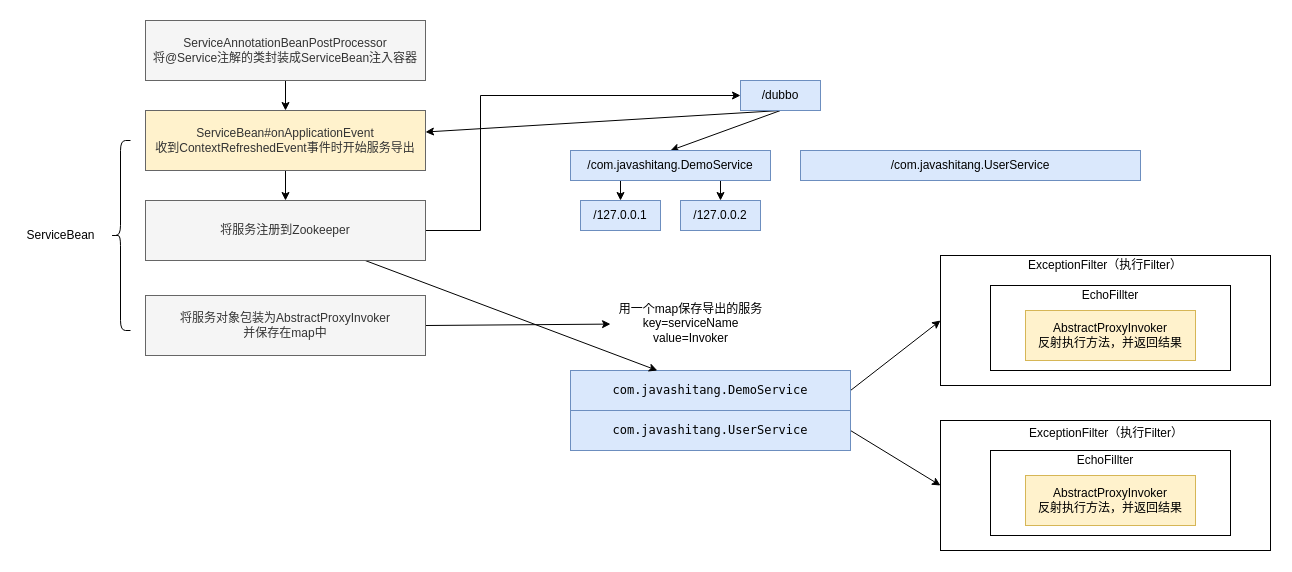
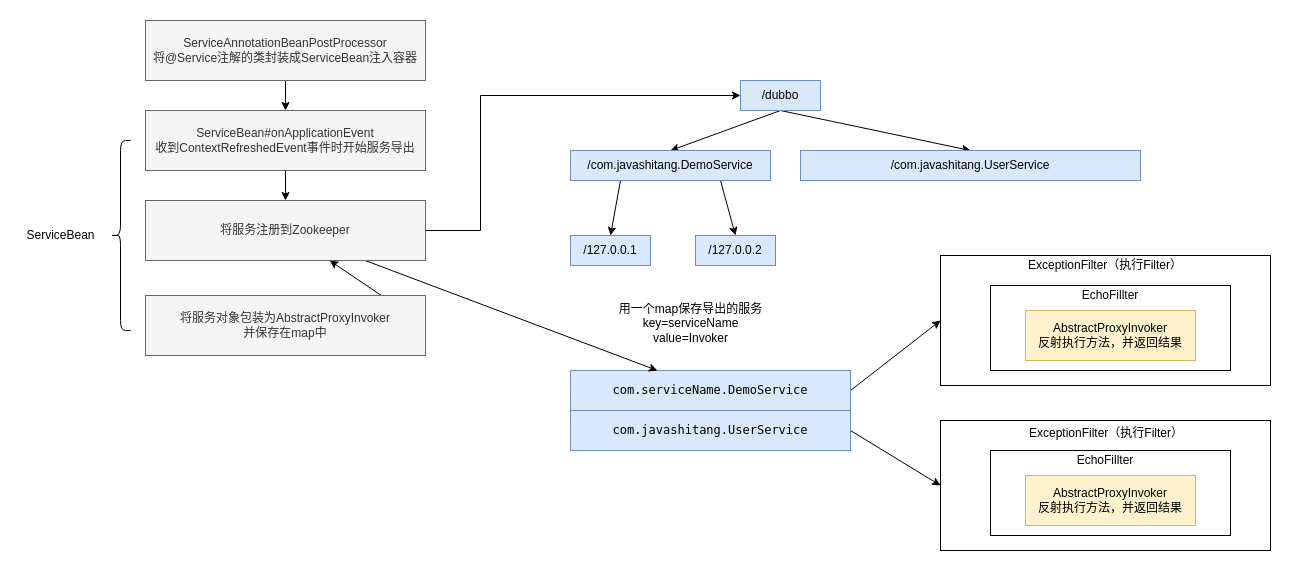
(603, 121) -> (873, 130)
(286, 141) -> (286, 141)
(621, 216) -> (611, 251)
(721, 216) -> (736, 251)
(479, 325) -> (359, 280)
(711, 391) -> (711, 391)
